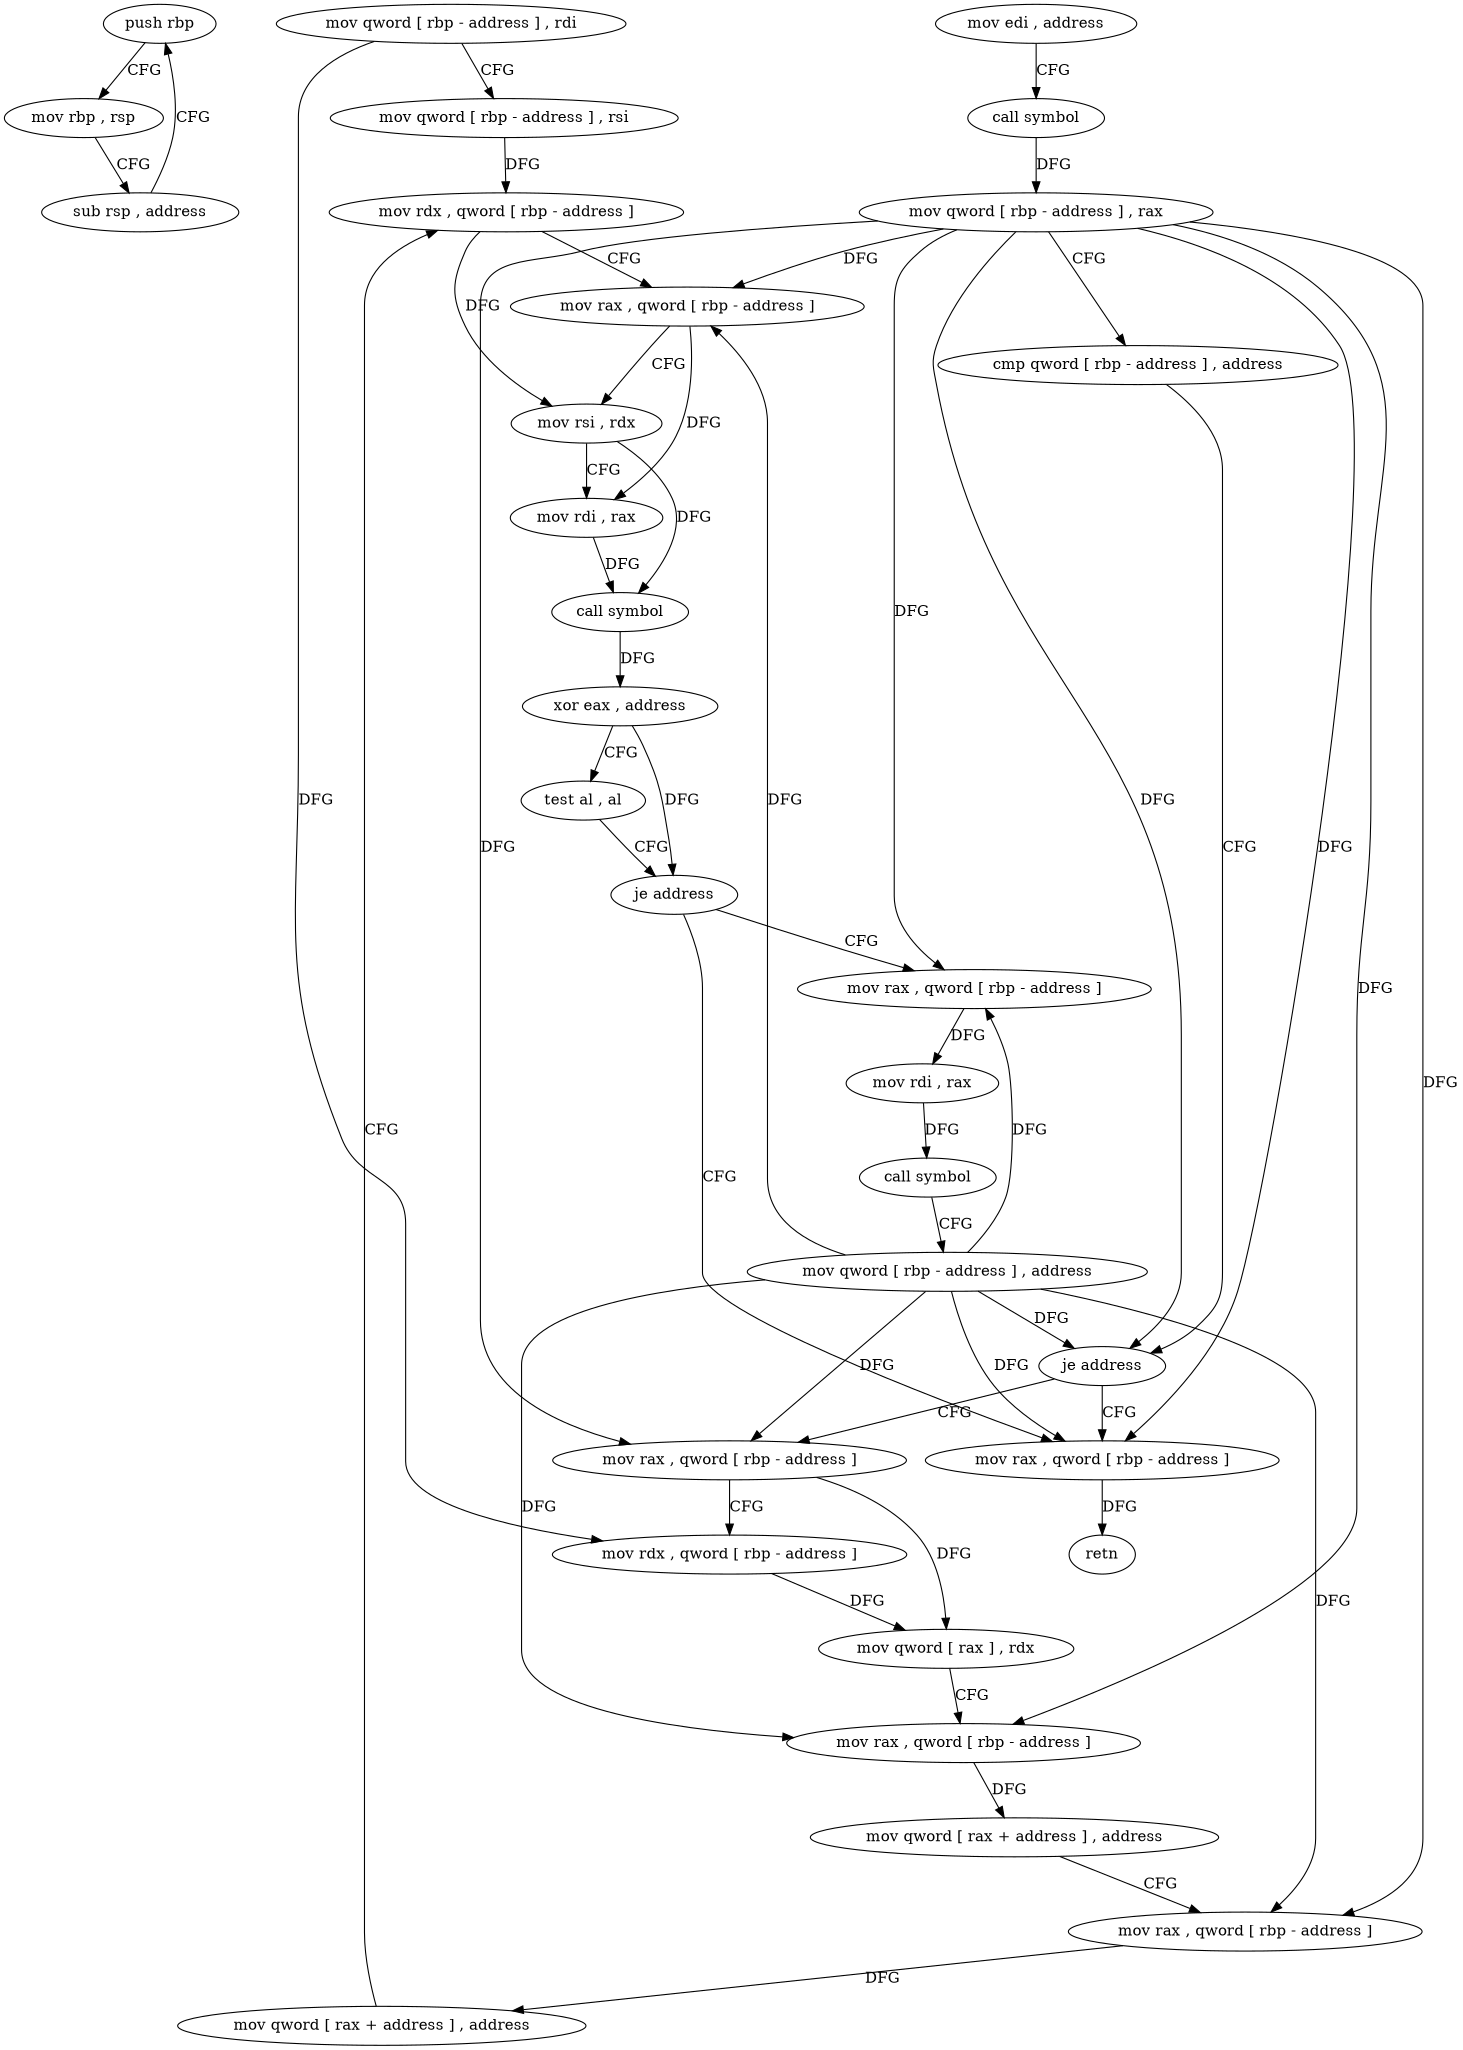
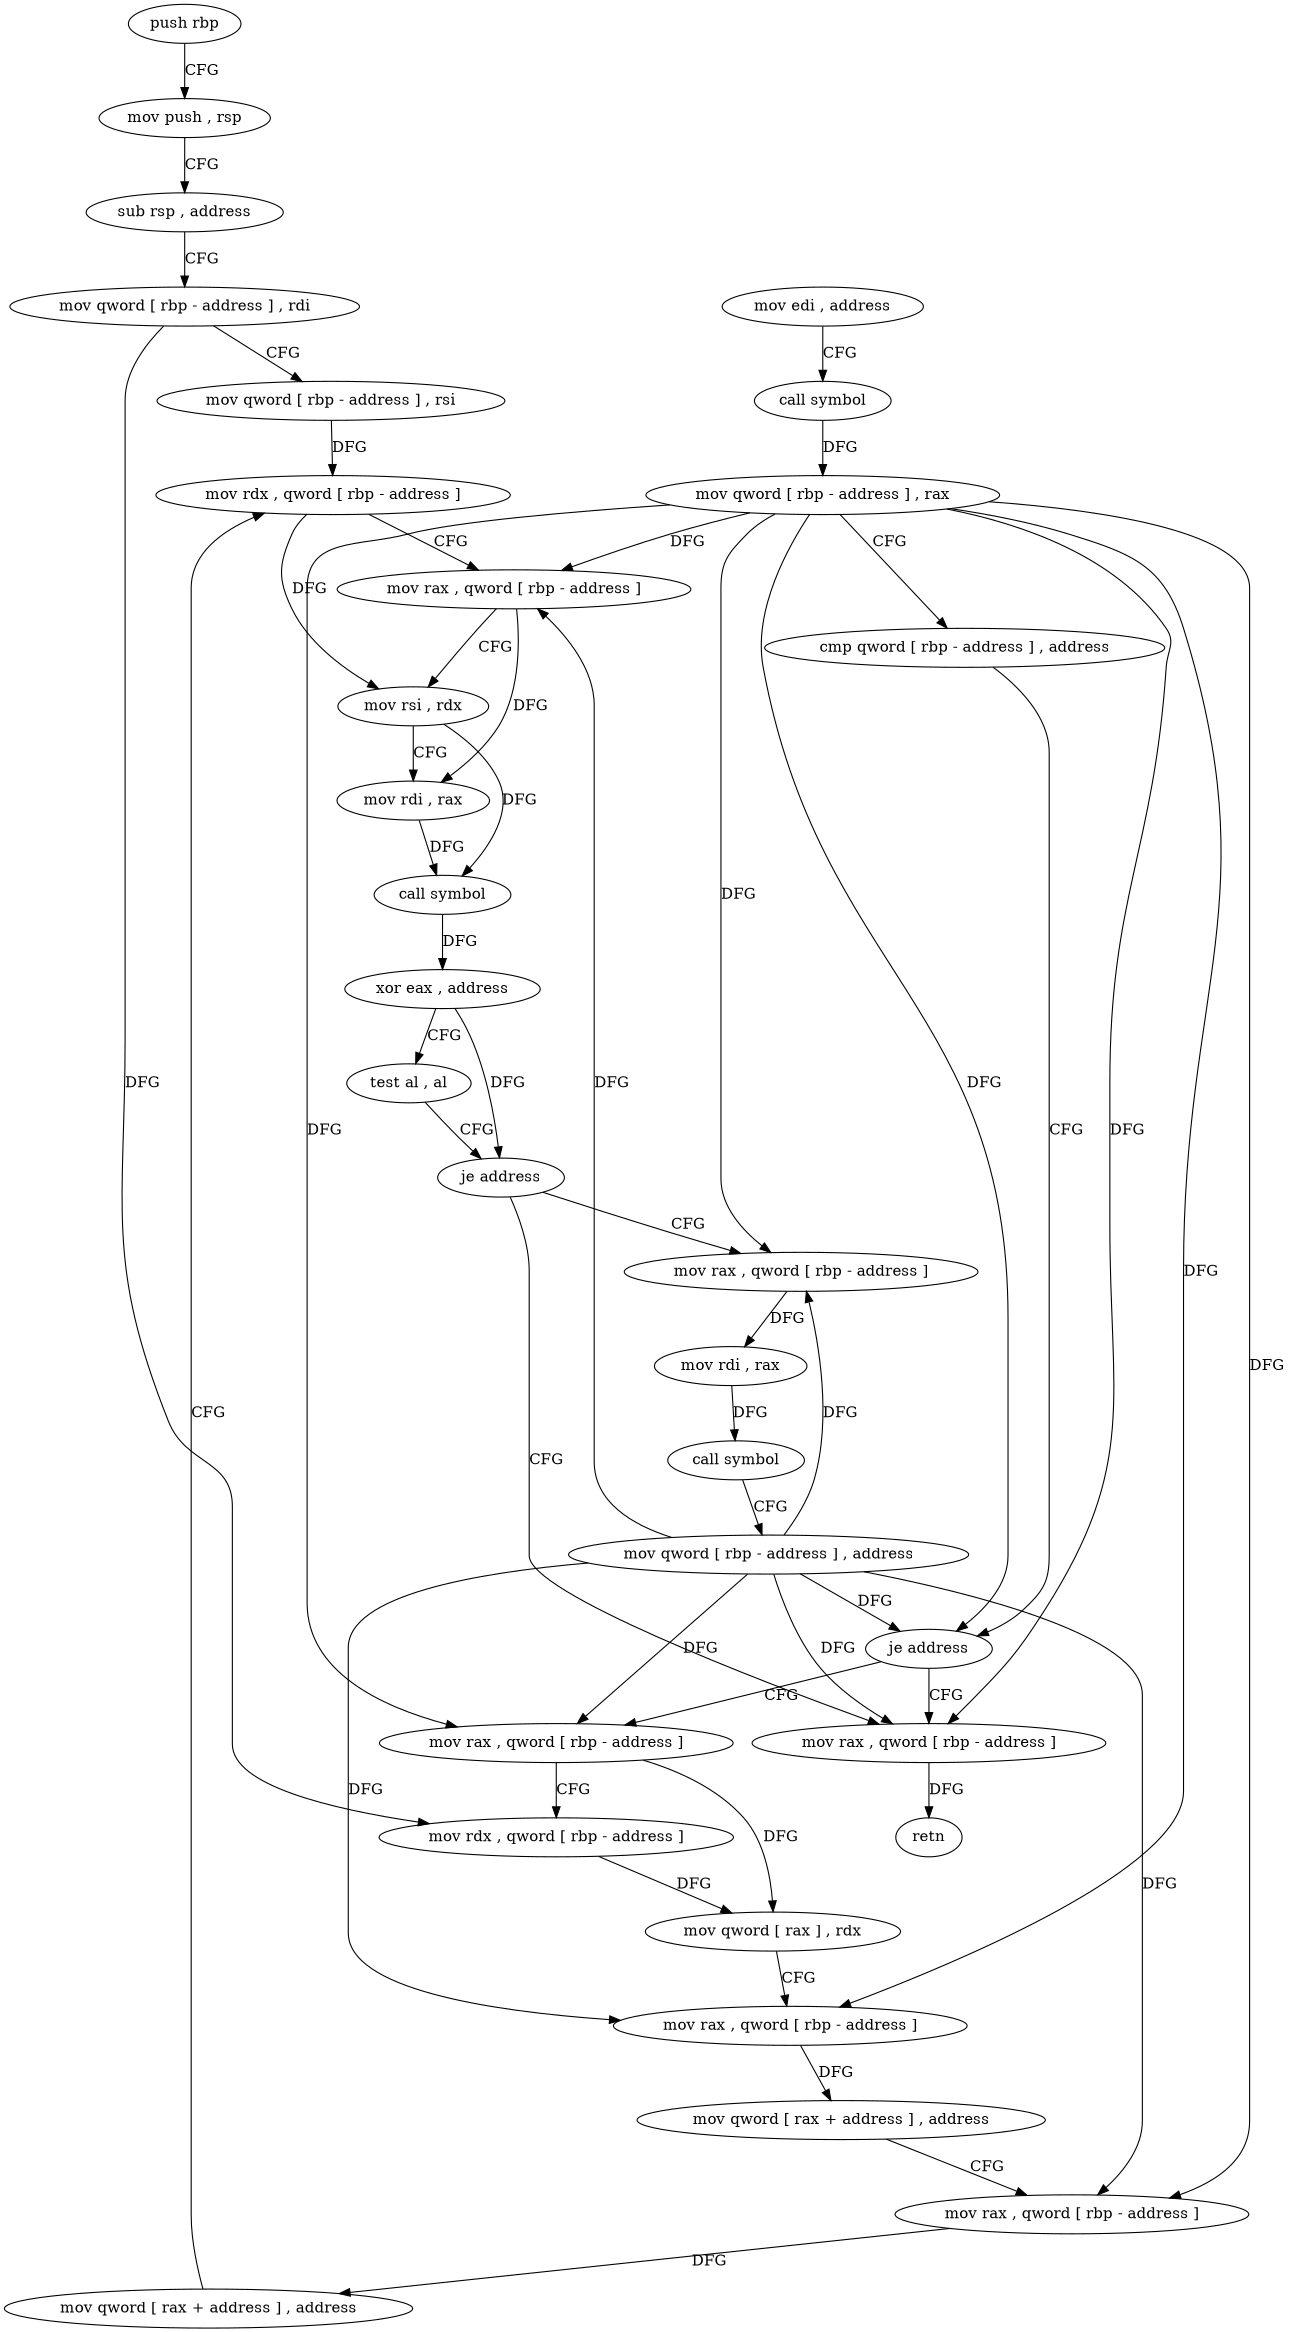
(84, 118) -> (185, 118)
(175, 125) -> (185, 254)
